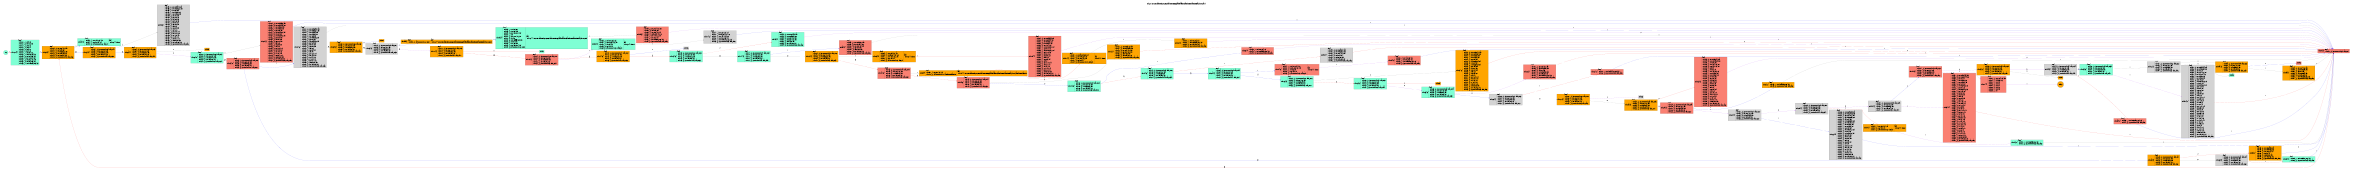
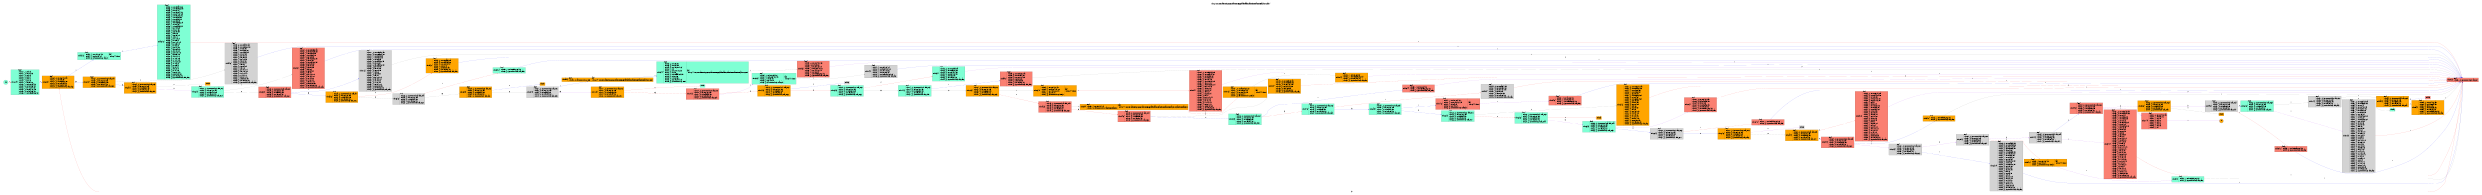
none -> (174, 42)
(328, 47) -> (442, 96)
(2061, 84) -> (2221, 121)
